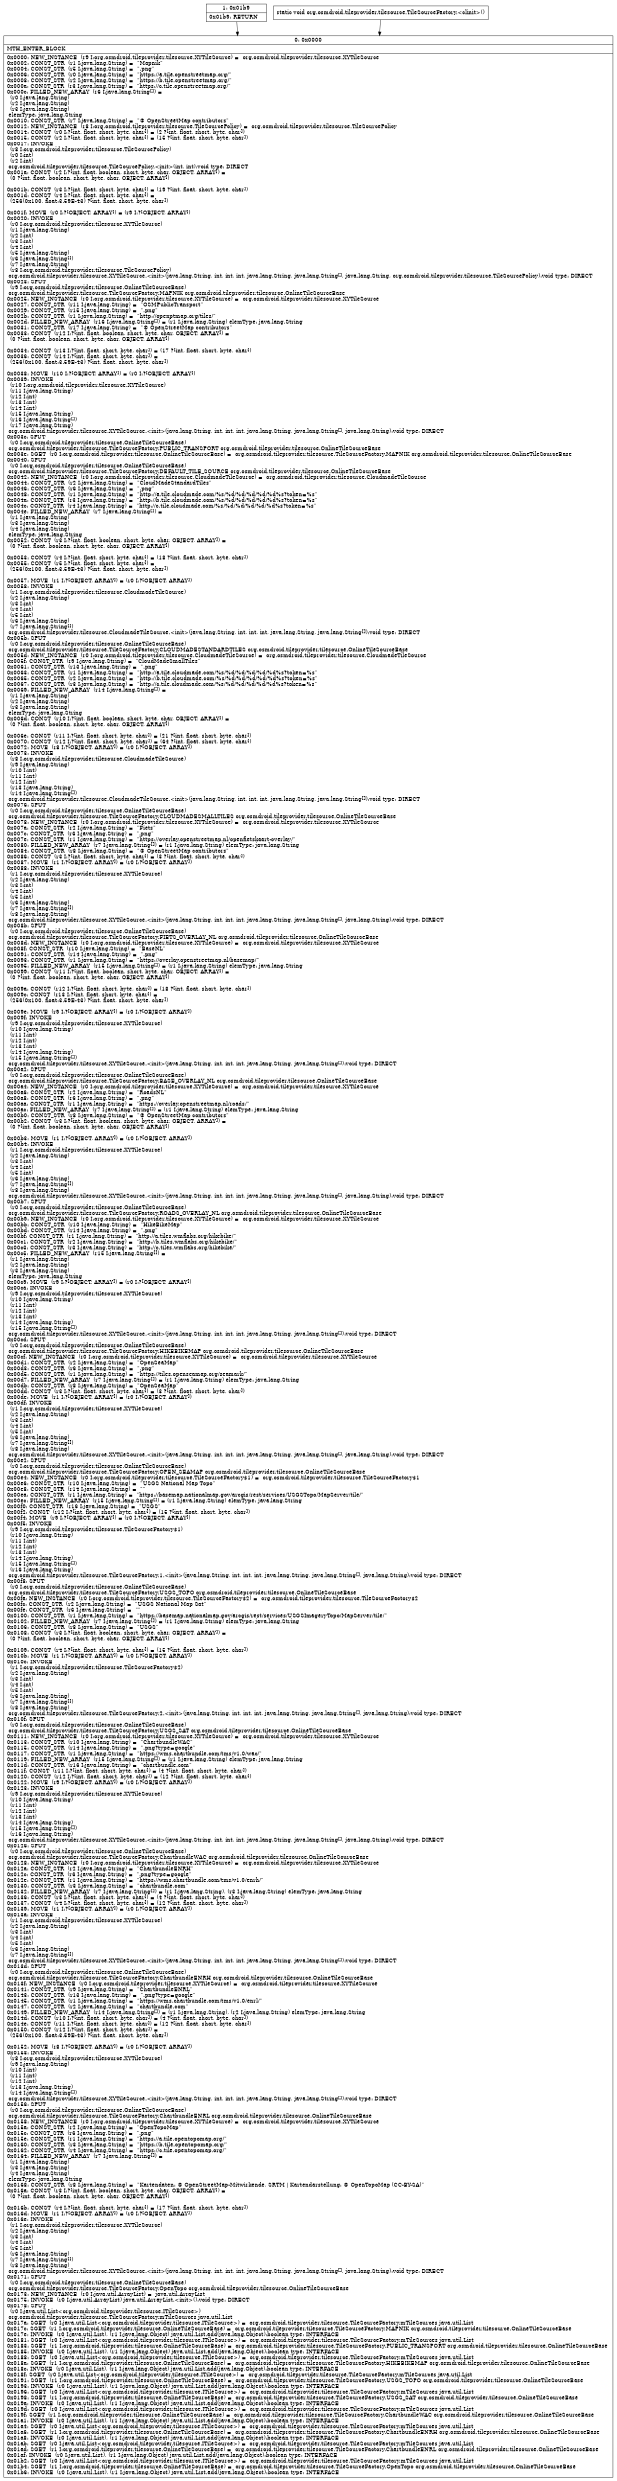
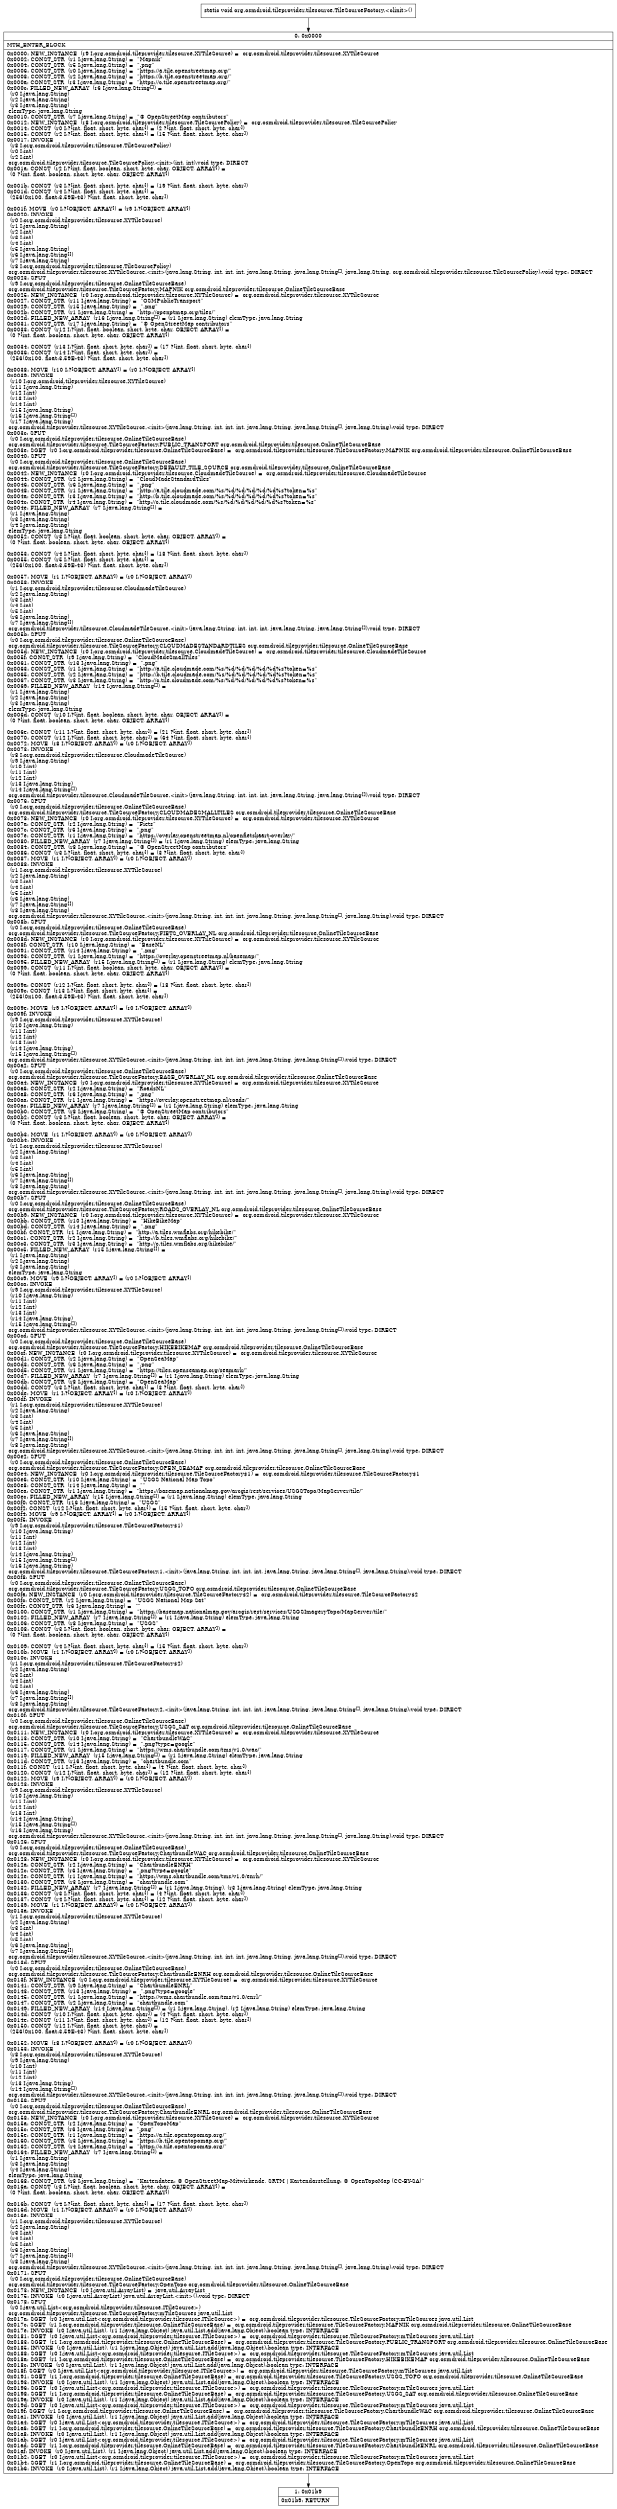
(237, 27) -> (308, 2479)
